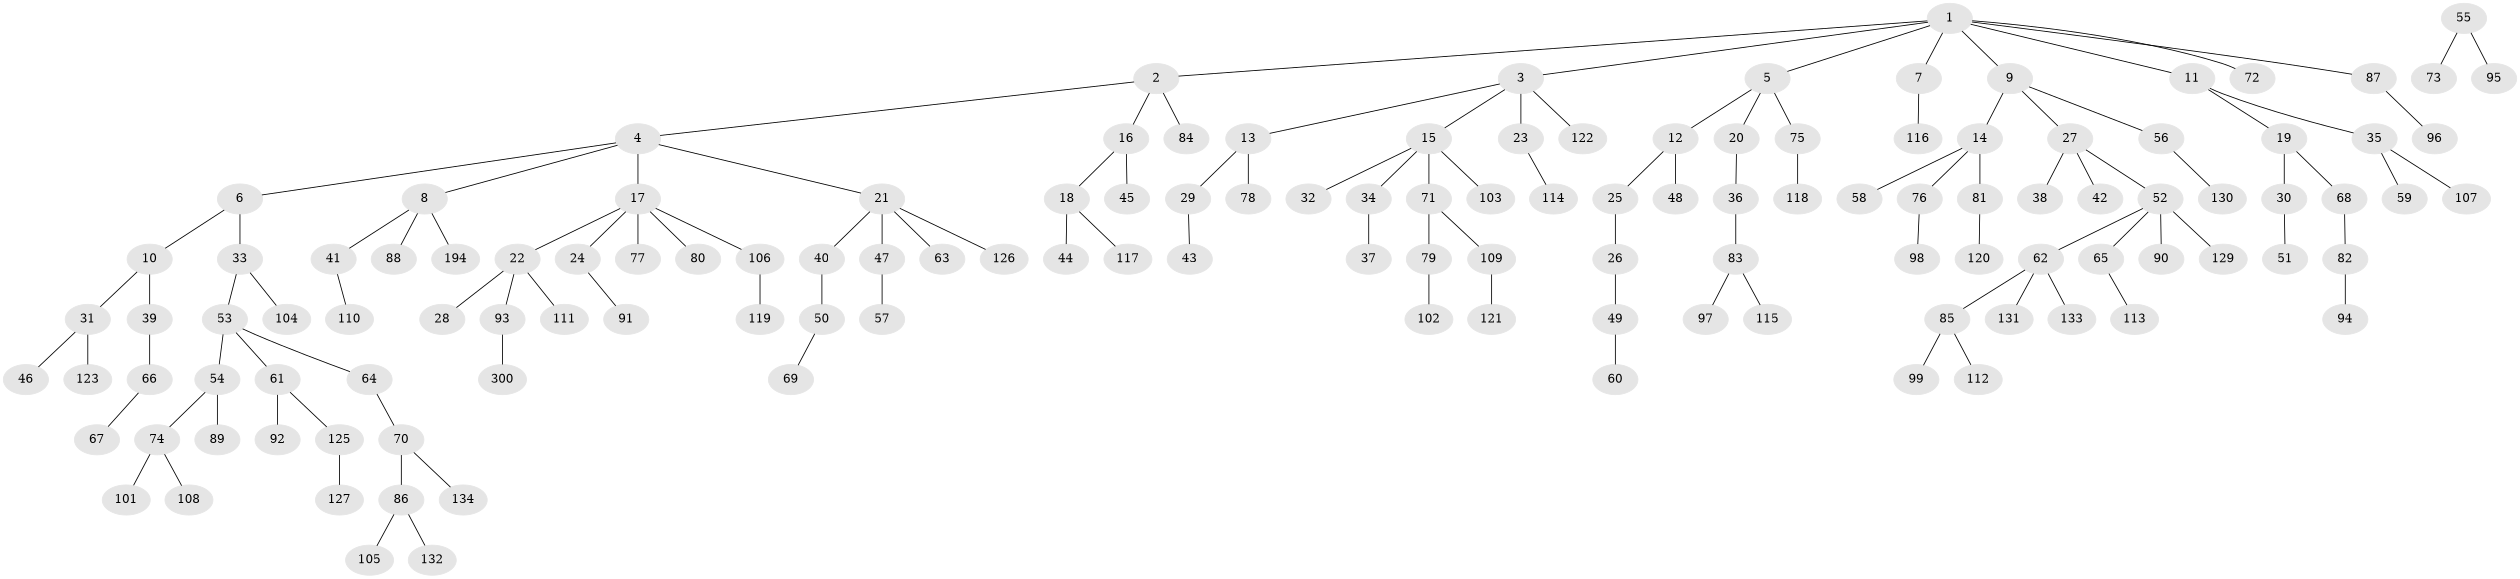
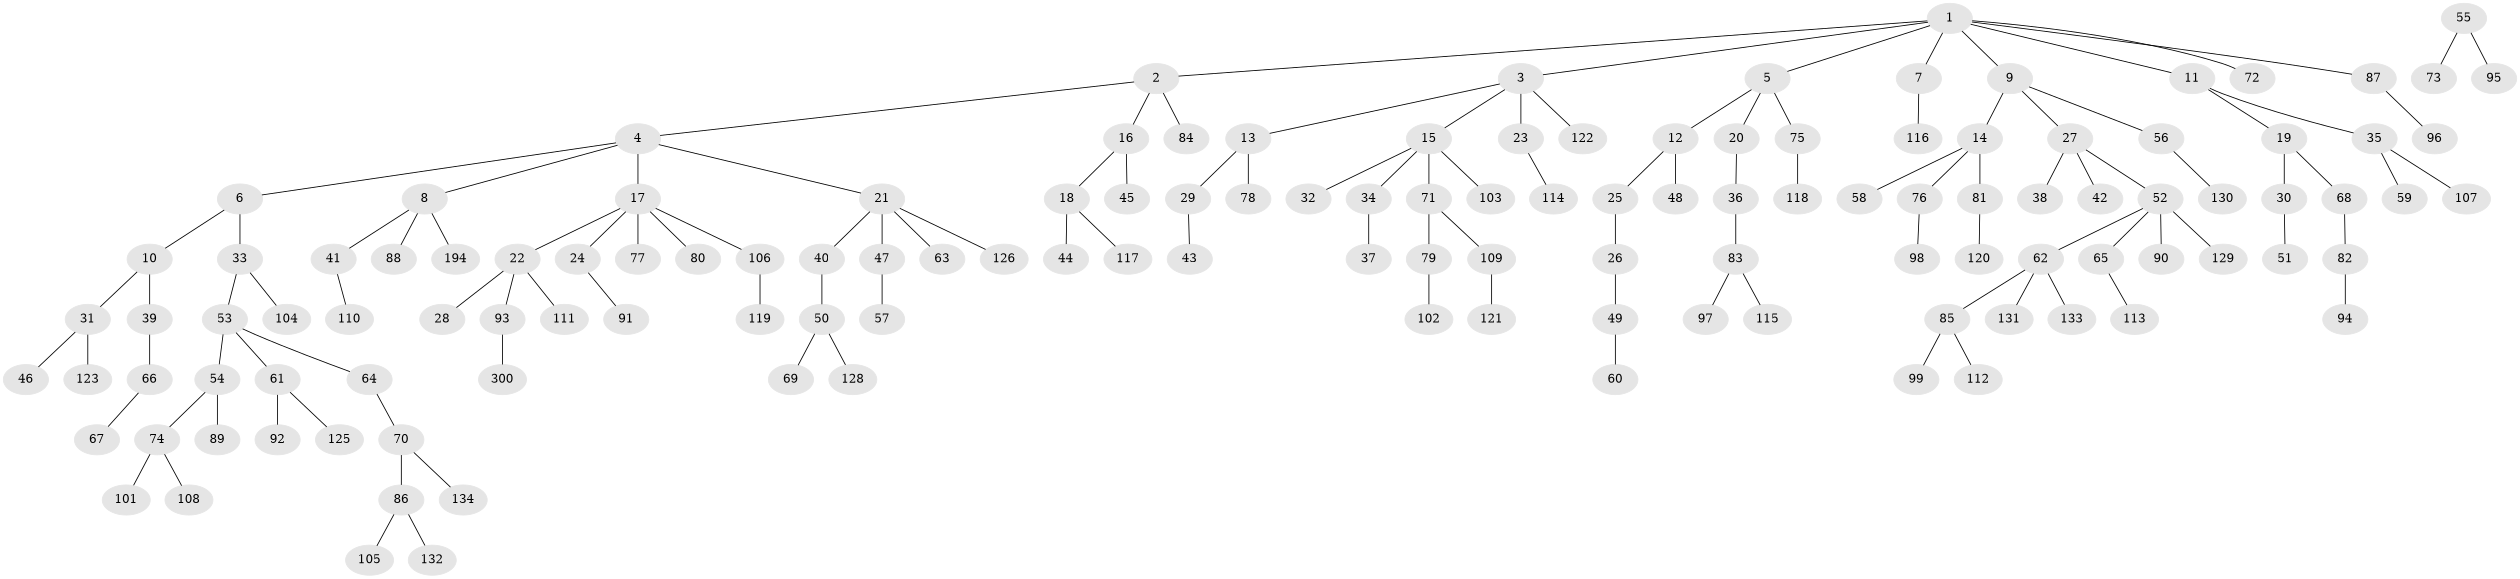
none -> (853, 380)
(339, 500) -> none
